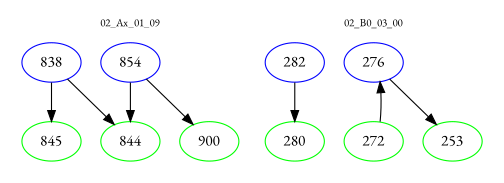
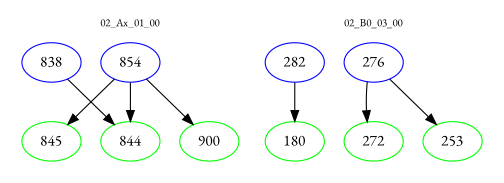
(130, 24) -> (130, 24)
(52, 97) -> (96, 97)
(381, 107) -> (366, 96)
(295, 141) -> (295, 141)
